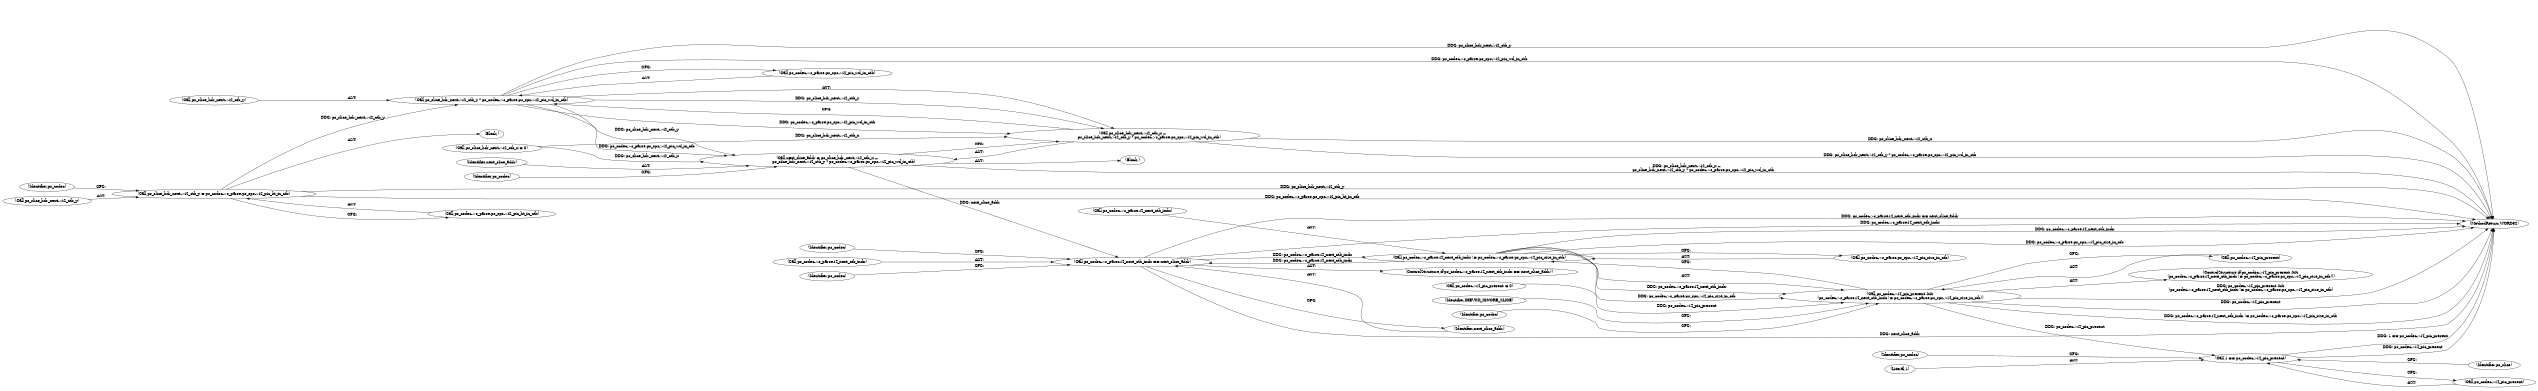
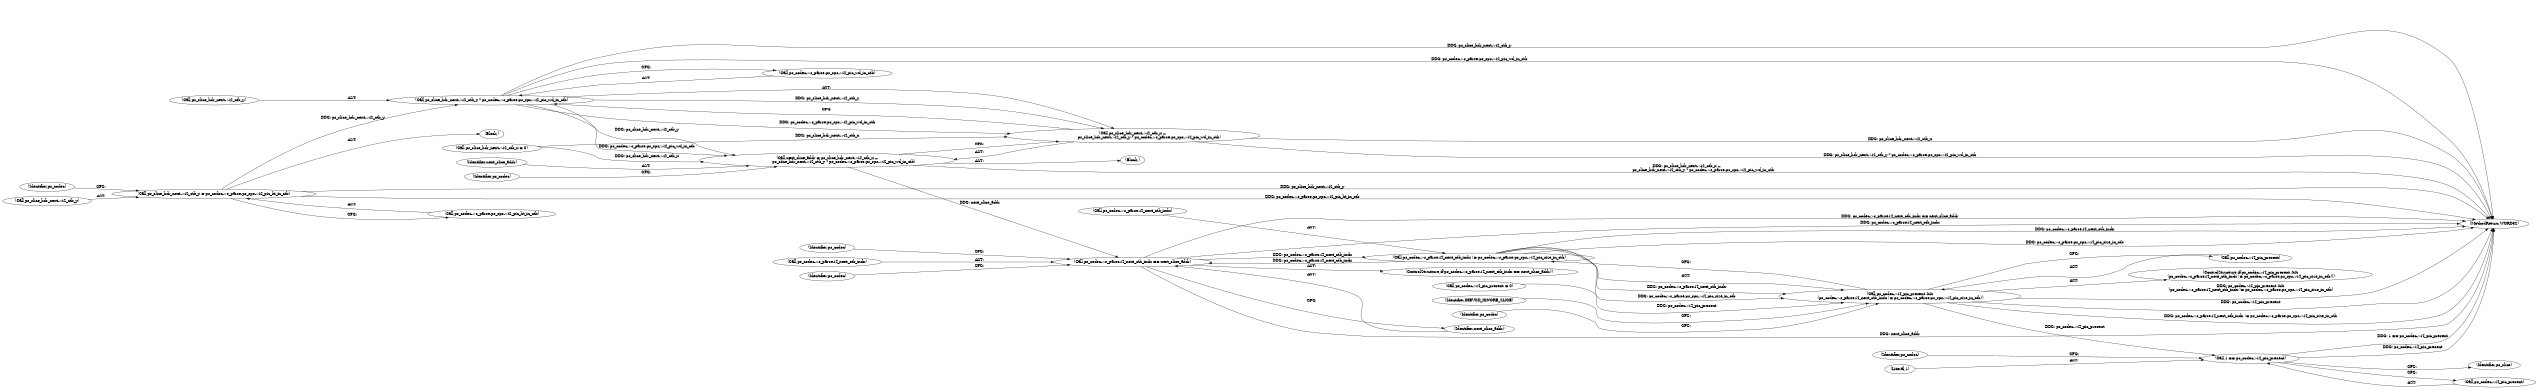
(1900, 258) -> none
(2384, 362) -> (2376, 369)
